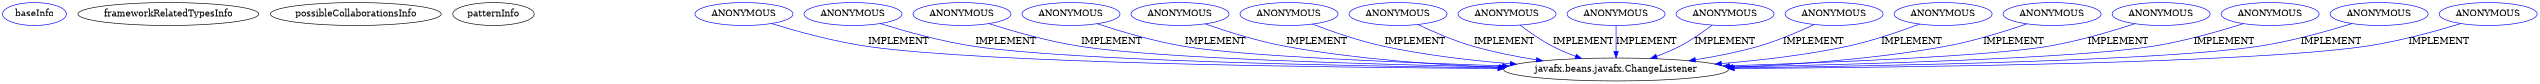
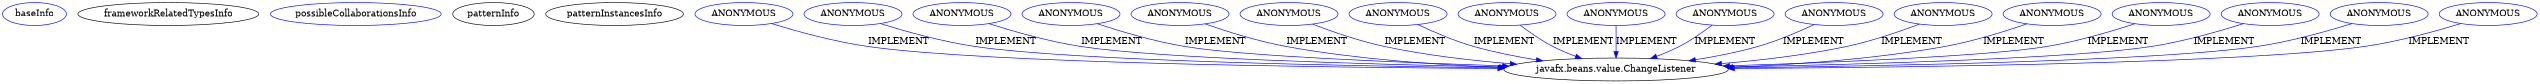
(356, 14) -> (356, 14)
none -> (615, 14)
(1616, 69) -> (1616, 69)
